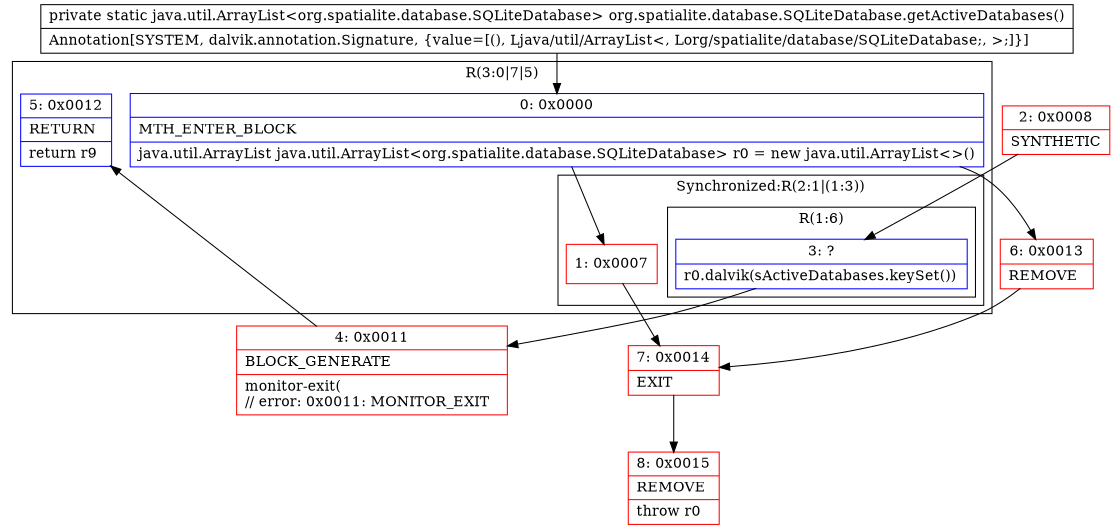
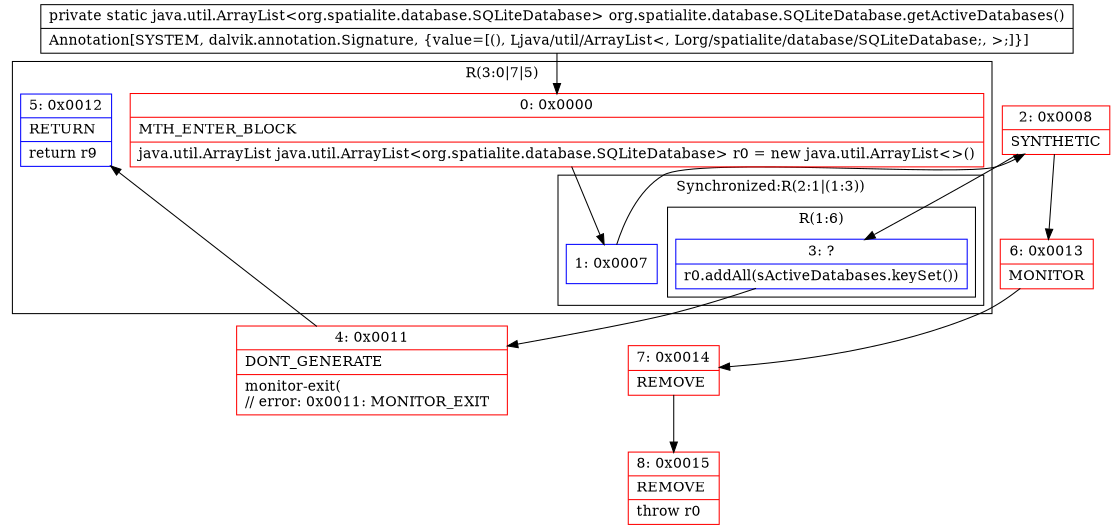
(557, 130) -> (557, 130)
(1001, 192) -> (1052, 192)
(612, 264) -> (612, 264)
(820, 276) -> (822, 276)
(1043, 276) -> (1047, 276)
(631, 298) -> (797, 167)
(318, 362) -> (314, 362)
(655, 382) -> (671, 382)
